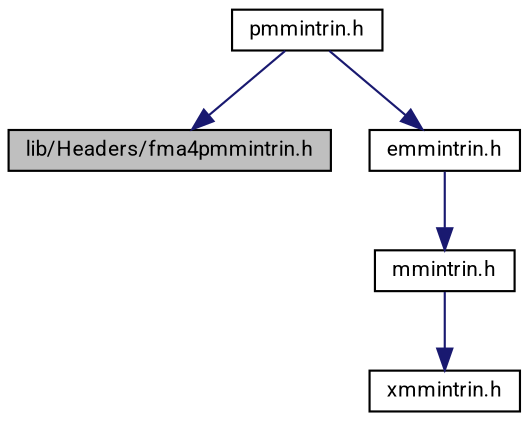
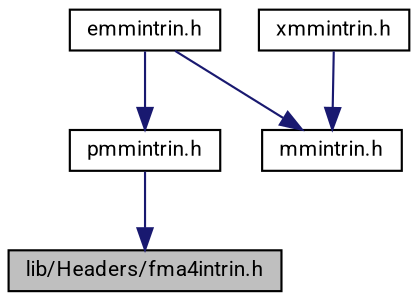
(367, 83) -> (145, 79)
(170, 150) -> (145, 271)
(445, 320) -> (333, 79)
